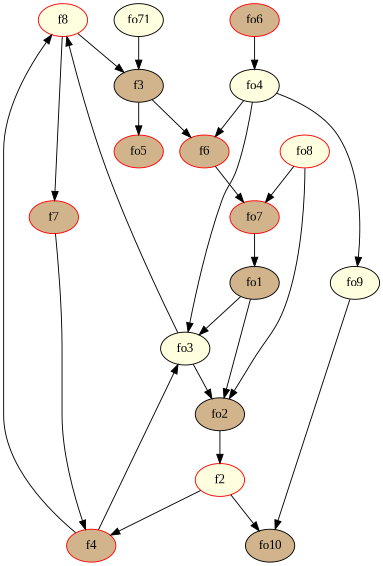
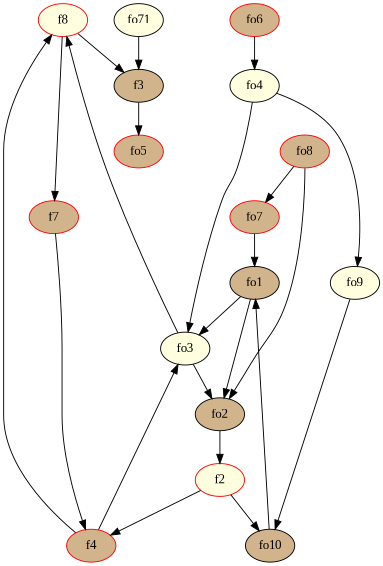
(204, 151) -> none
(305, 151) -> (305, 151)
none -> (263, 419)
